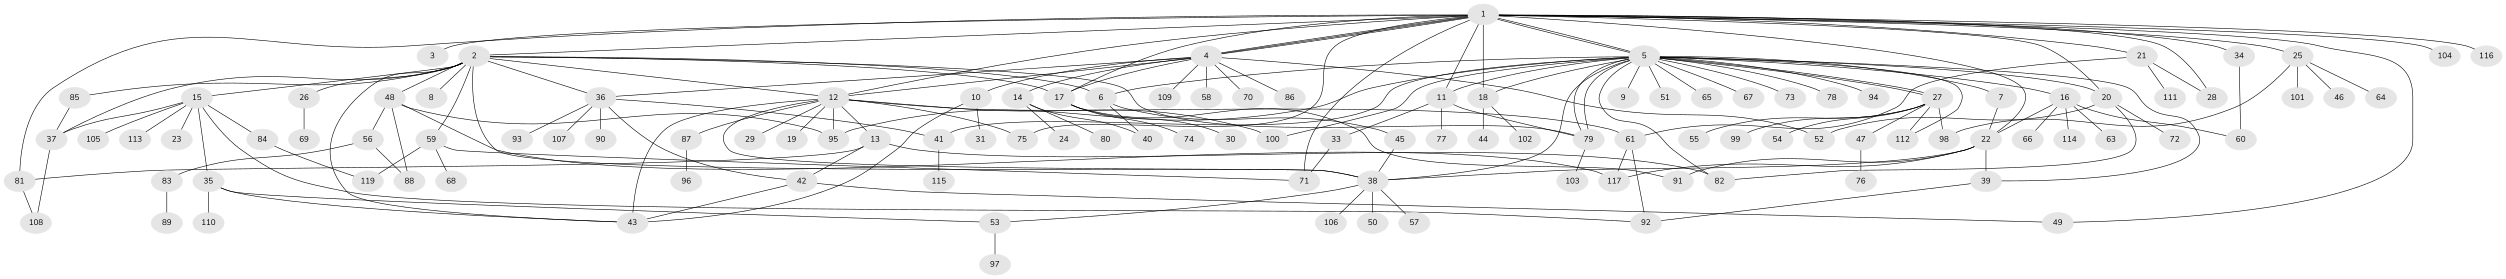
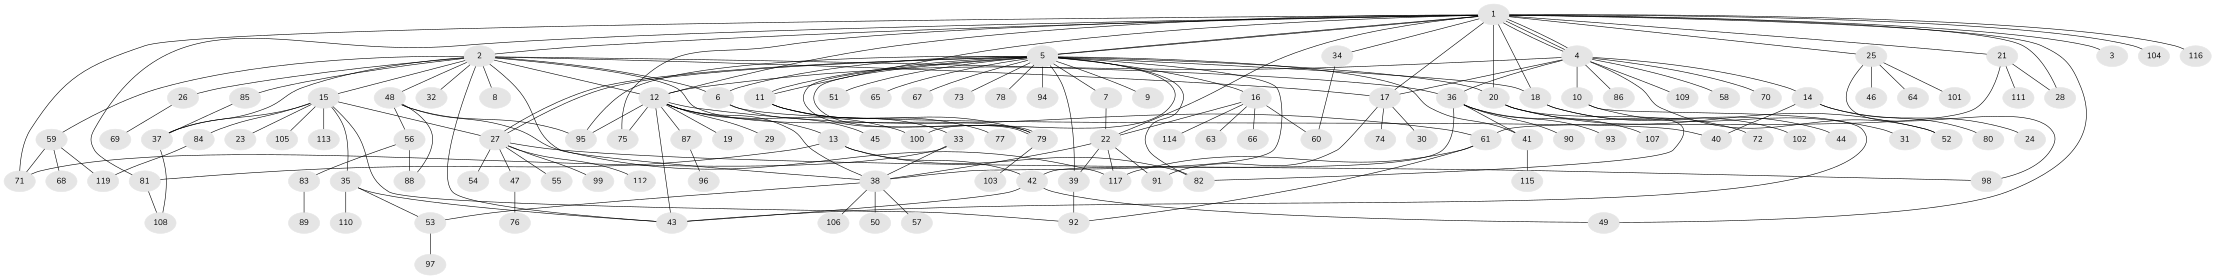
(1847, 66) -> none
none -> (431, 98)
none -> (409, 119)
(1386, 160) -> (926, 156)
